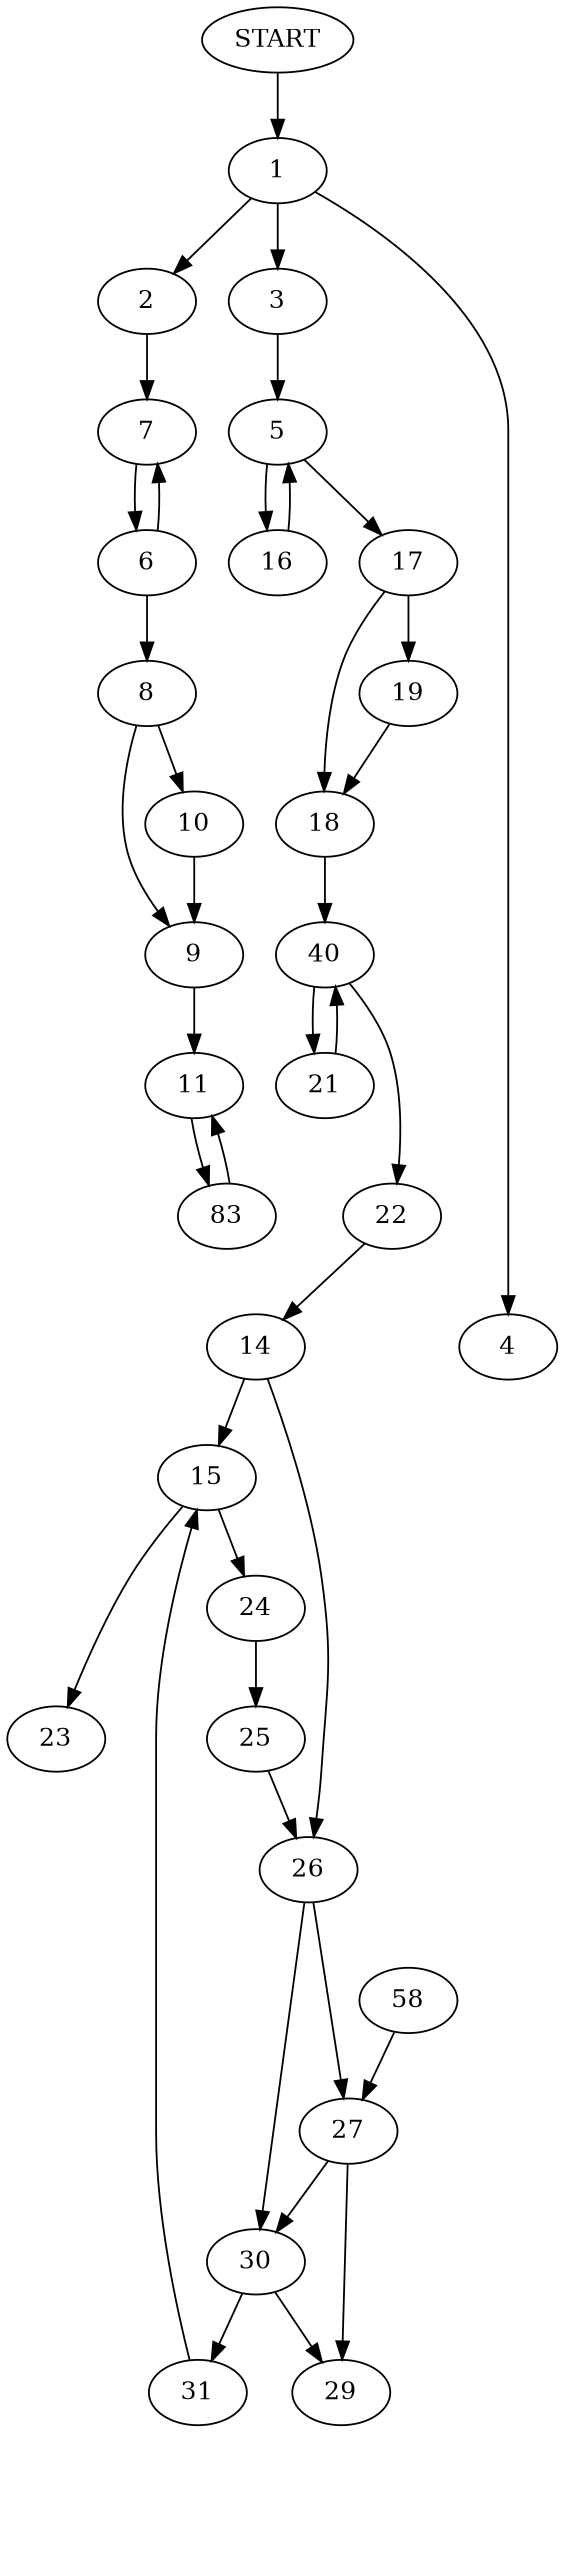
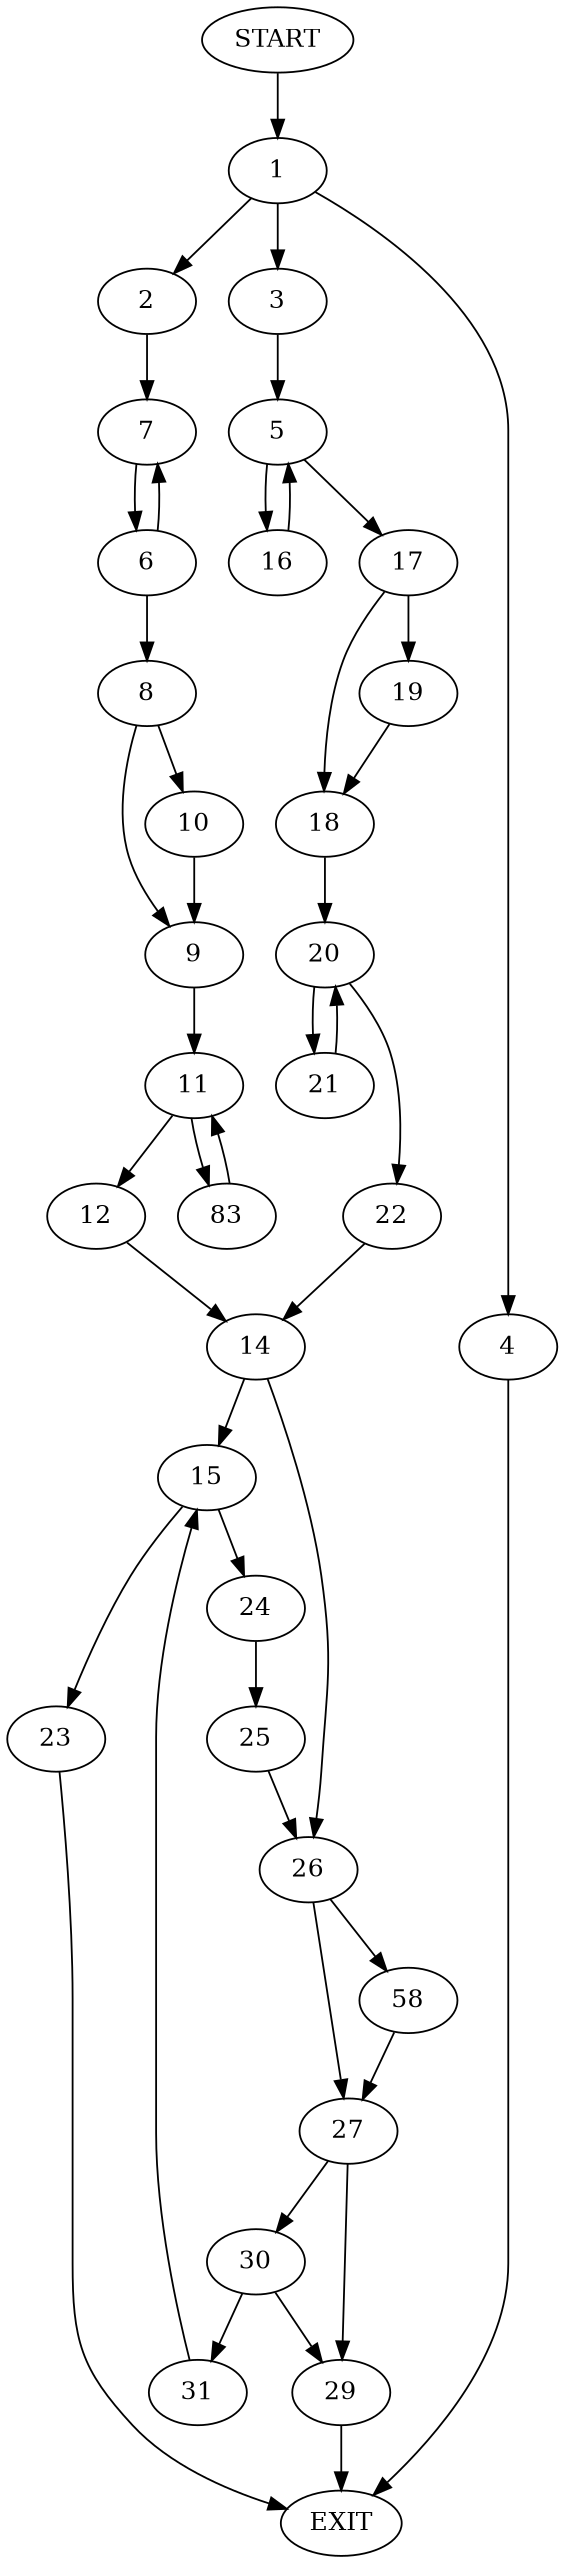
(325, 955) -> (325, 955)
none -> (96, 1216)
(283, 2057) -> (353, 1928)
none -> (341, 2523)
